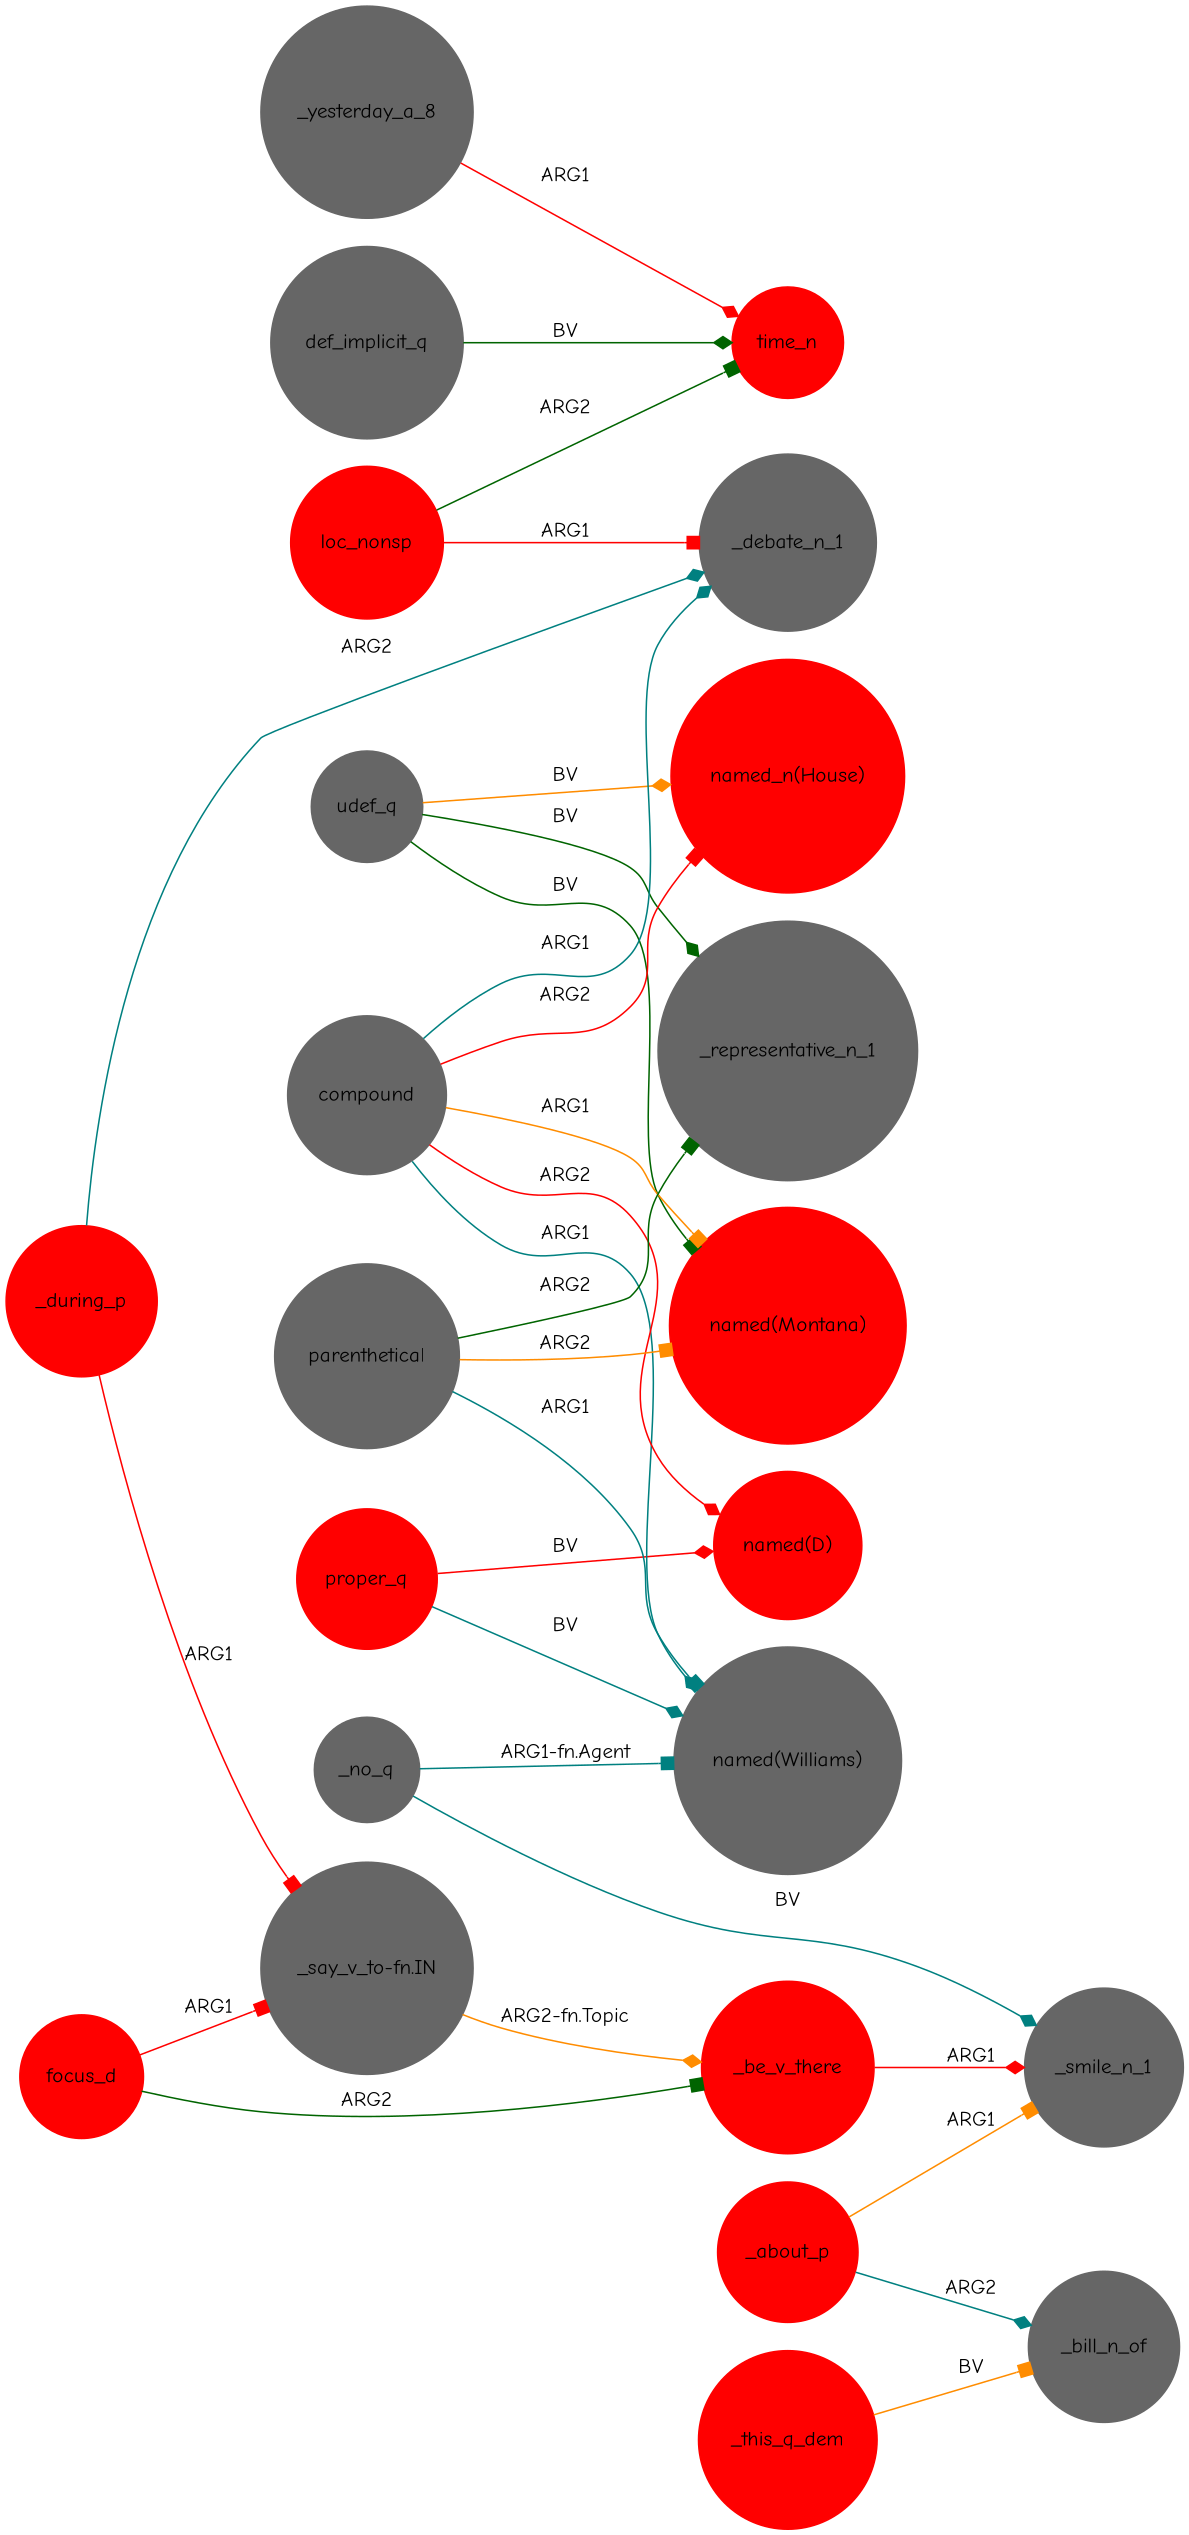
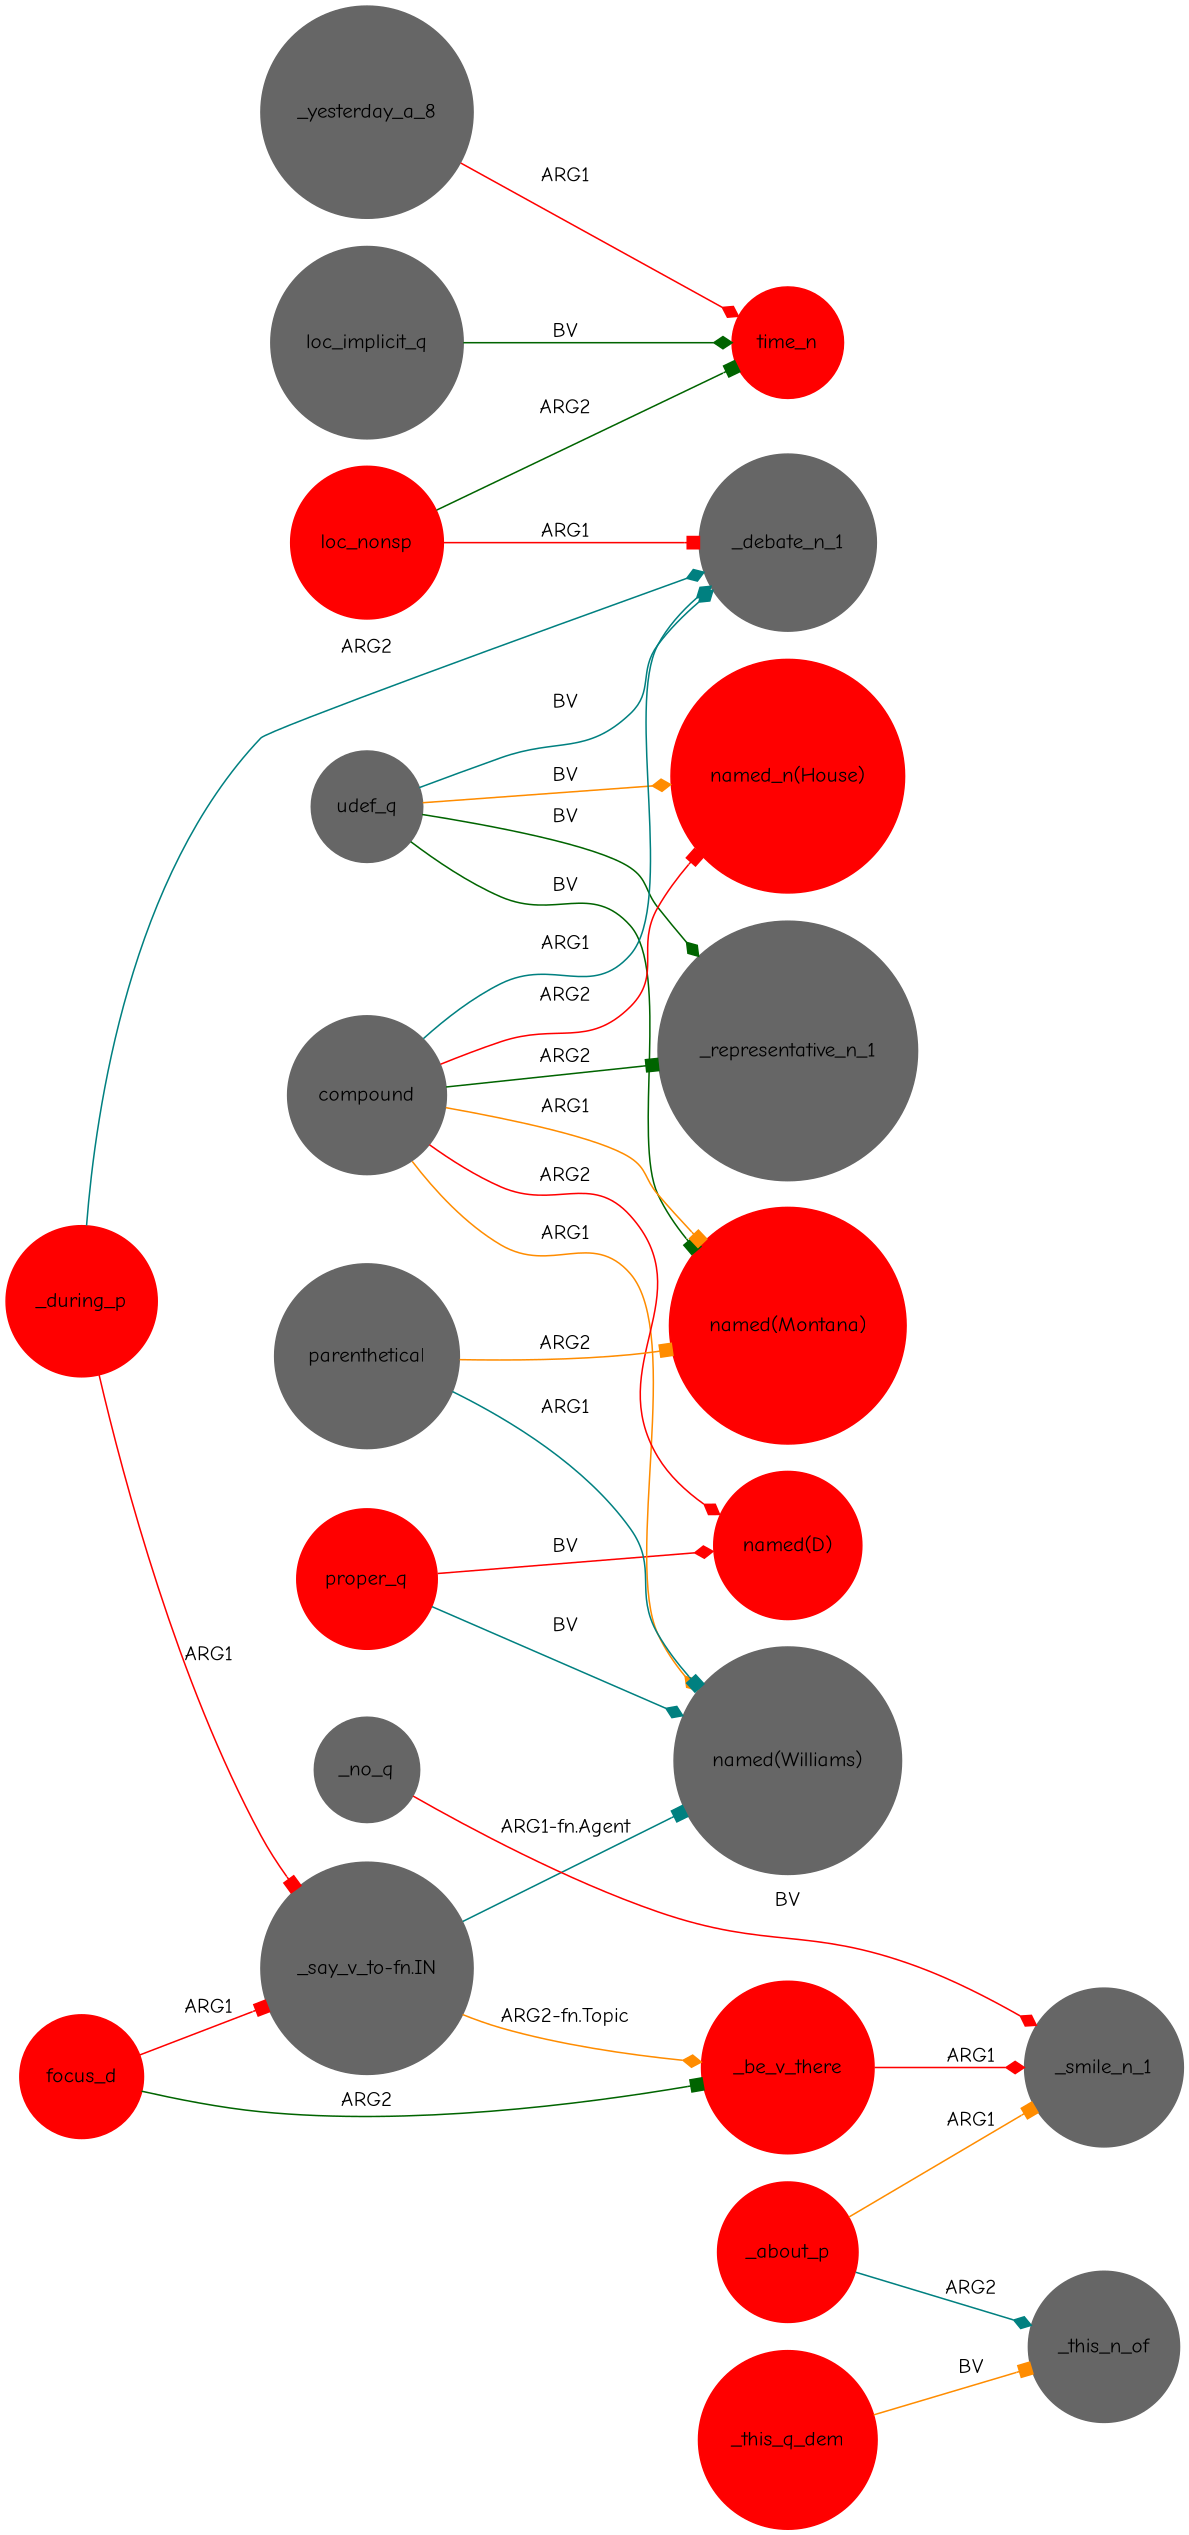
(367, 343) -> (367, 343)
none -> (592, 738)
(621, 1301) -> (545, 1077)
(653, 1381) -> (653, 1381)
(539, 1766) -> (572, 1867)
(710, 1927) -> (710, 1927)
(1104, 2347) -> (1104, 2347)
